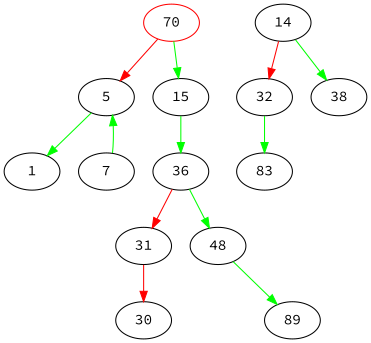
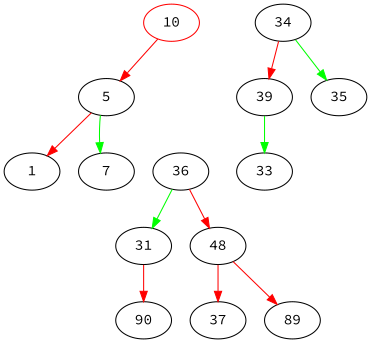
(172, 23) -> (172, 23)
(283, 23) -> (283, 23)
(181, 97) -> none
(265, 97) -> (265, 97)
(339, 97) -> (339, 97)
(73, 131) -> (73, 131)
(113, 139) -> (100, 129)
(265, 172) -> (265, 172)
(165, 204) -> (165, 204)
(197, 204) -> (197, 204)
(251, 279) -> (251, 279)
(144, 320) -> (144, 320)
none -> (218, 320)
